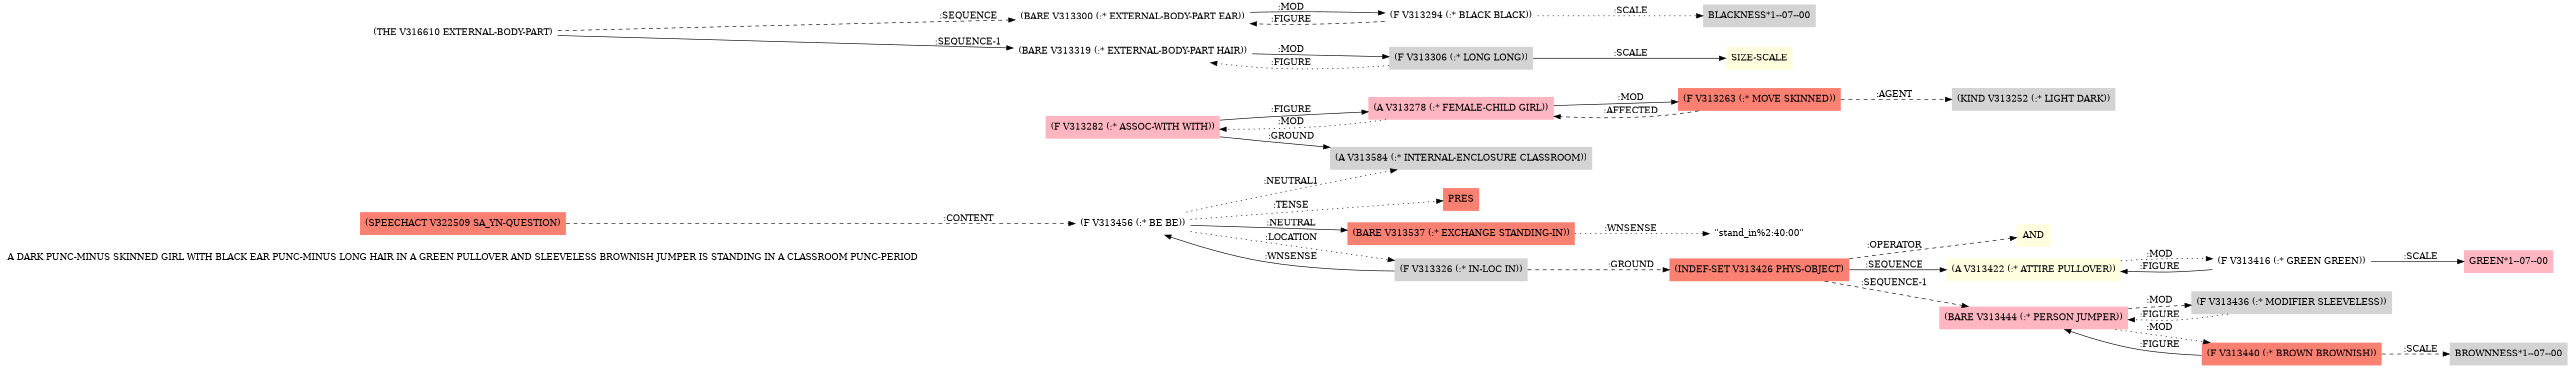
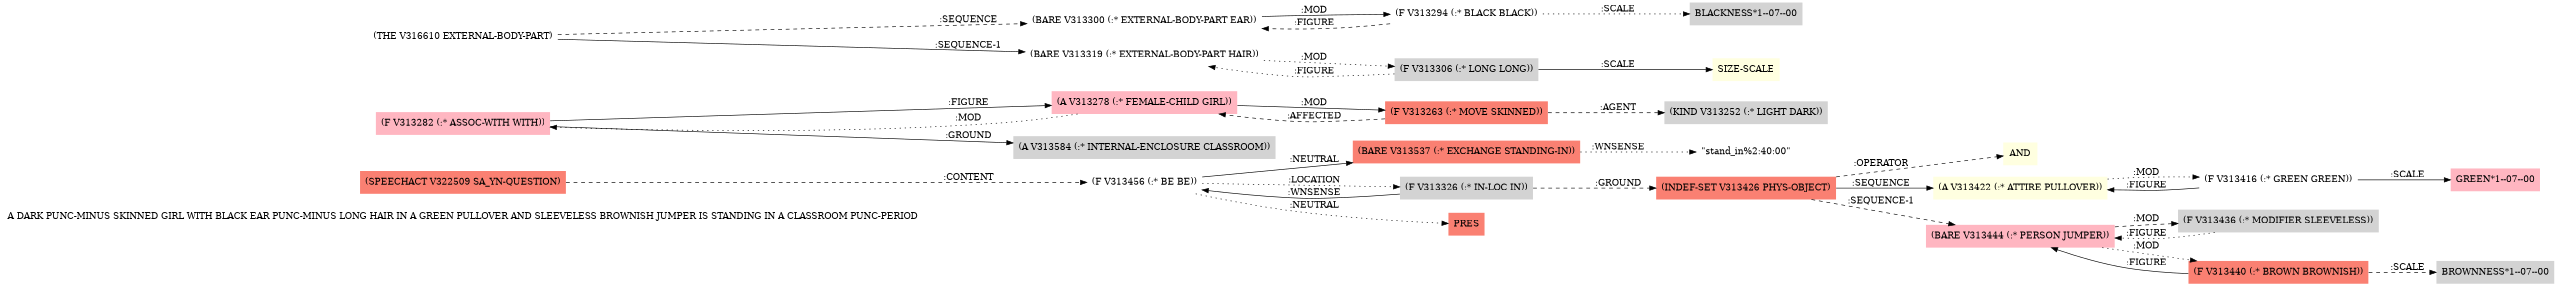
(1317, 55) -> (1326, 63)
(1288, 191) -> none
(1291, 206) -> (1314, 206)
